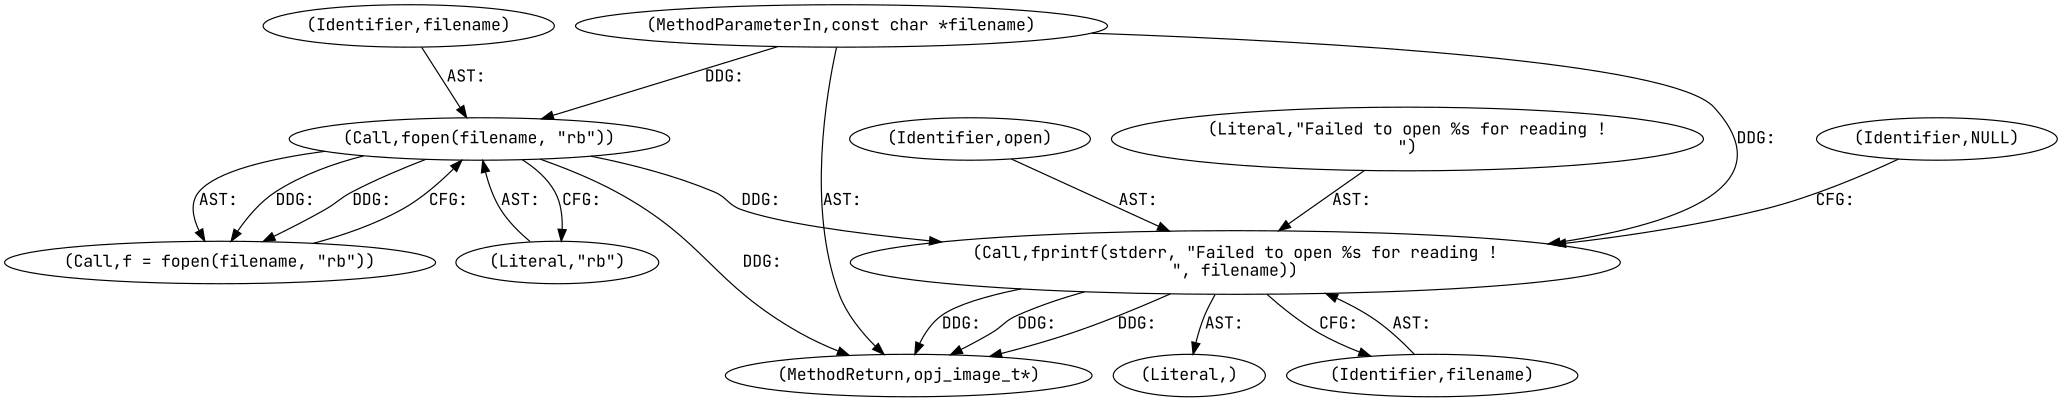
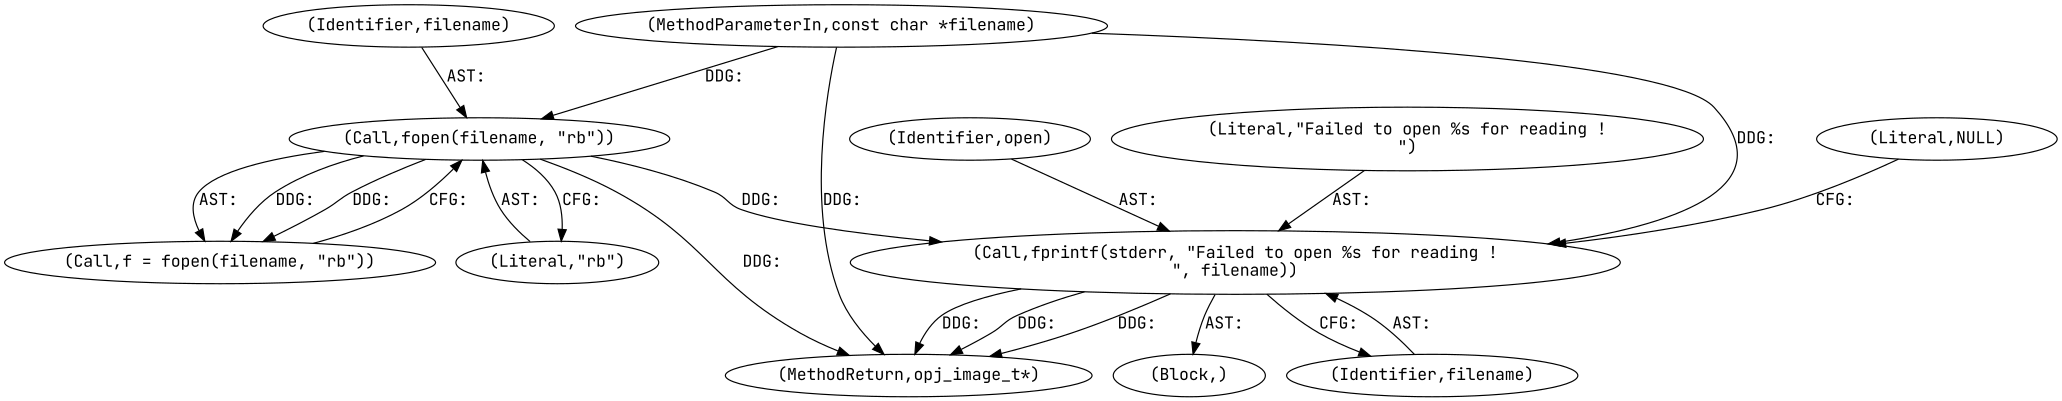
(1937, 139) -> (1937, 139)
(847, 201) -> (847, 201)
(1189, 376) -> (1189, 376)
